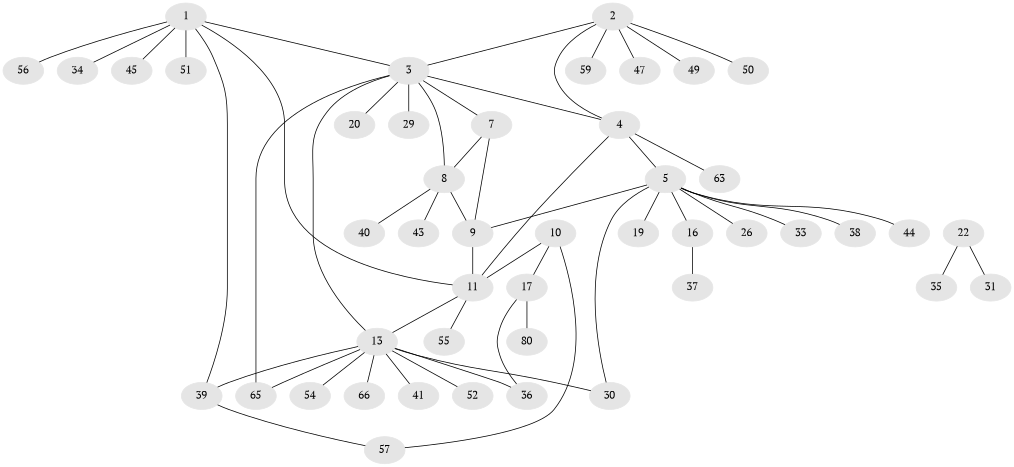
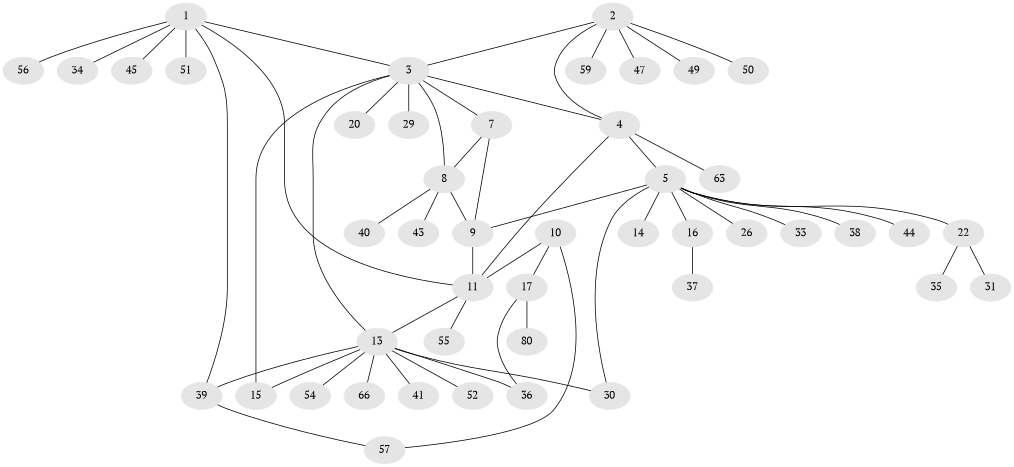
none -> (842, 206)
(638, 233) -> (638, 233)
(256, 396) -> (256, 396)
